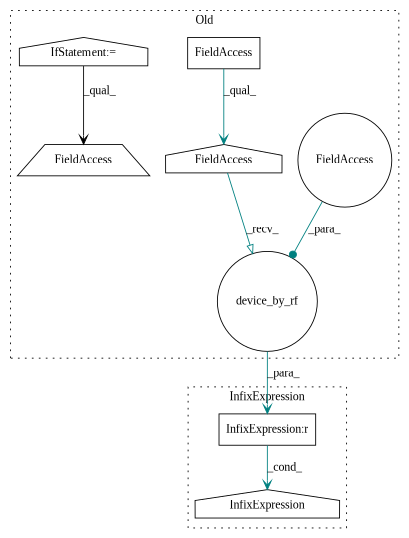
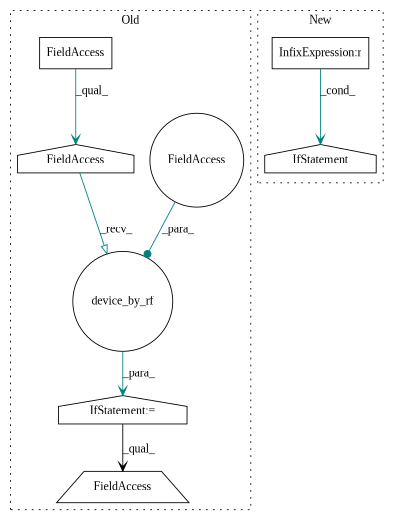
(267, 378) -> (123, 369)
(267, 397) -> (320, 20)
(267, 505) -> (320, 160)
